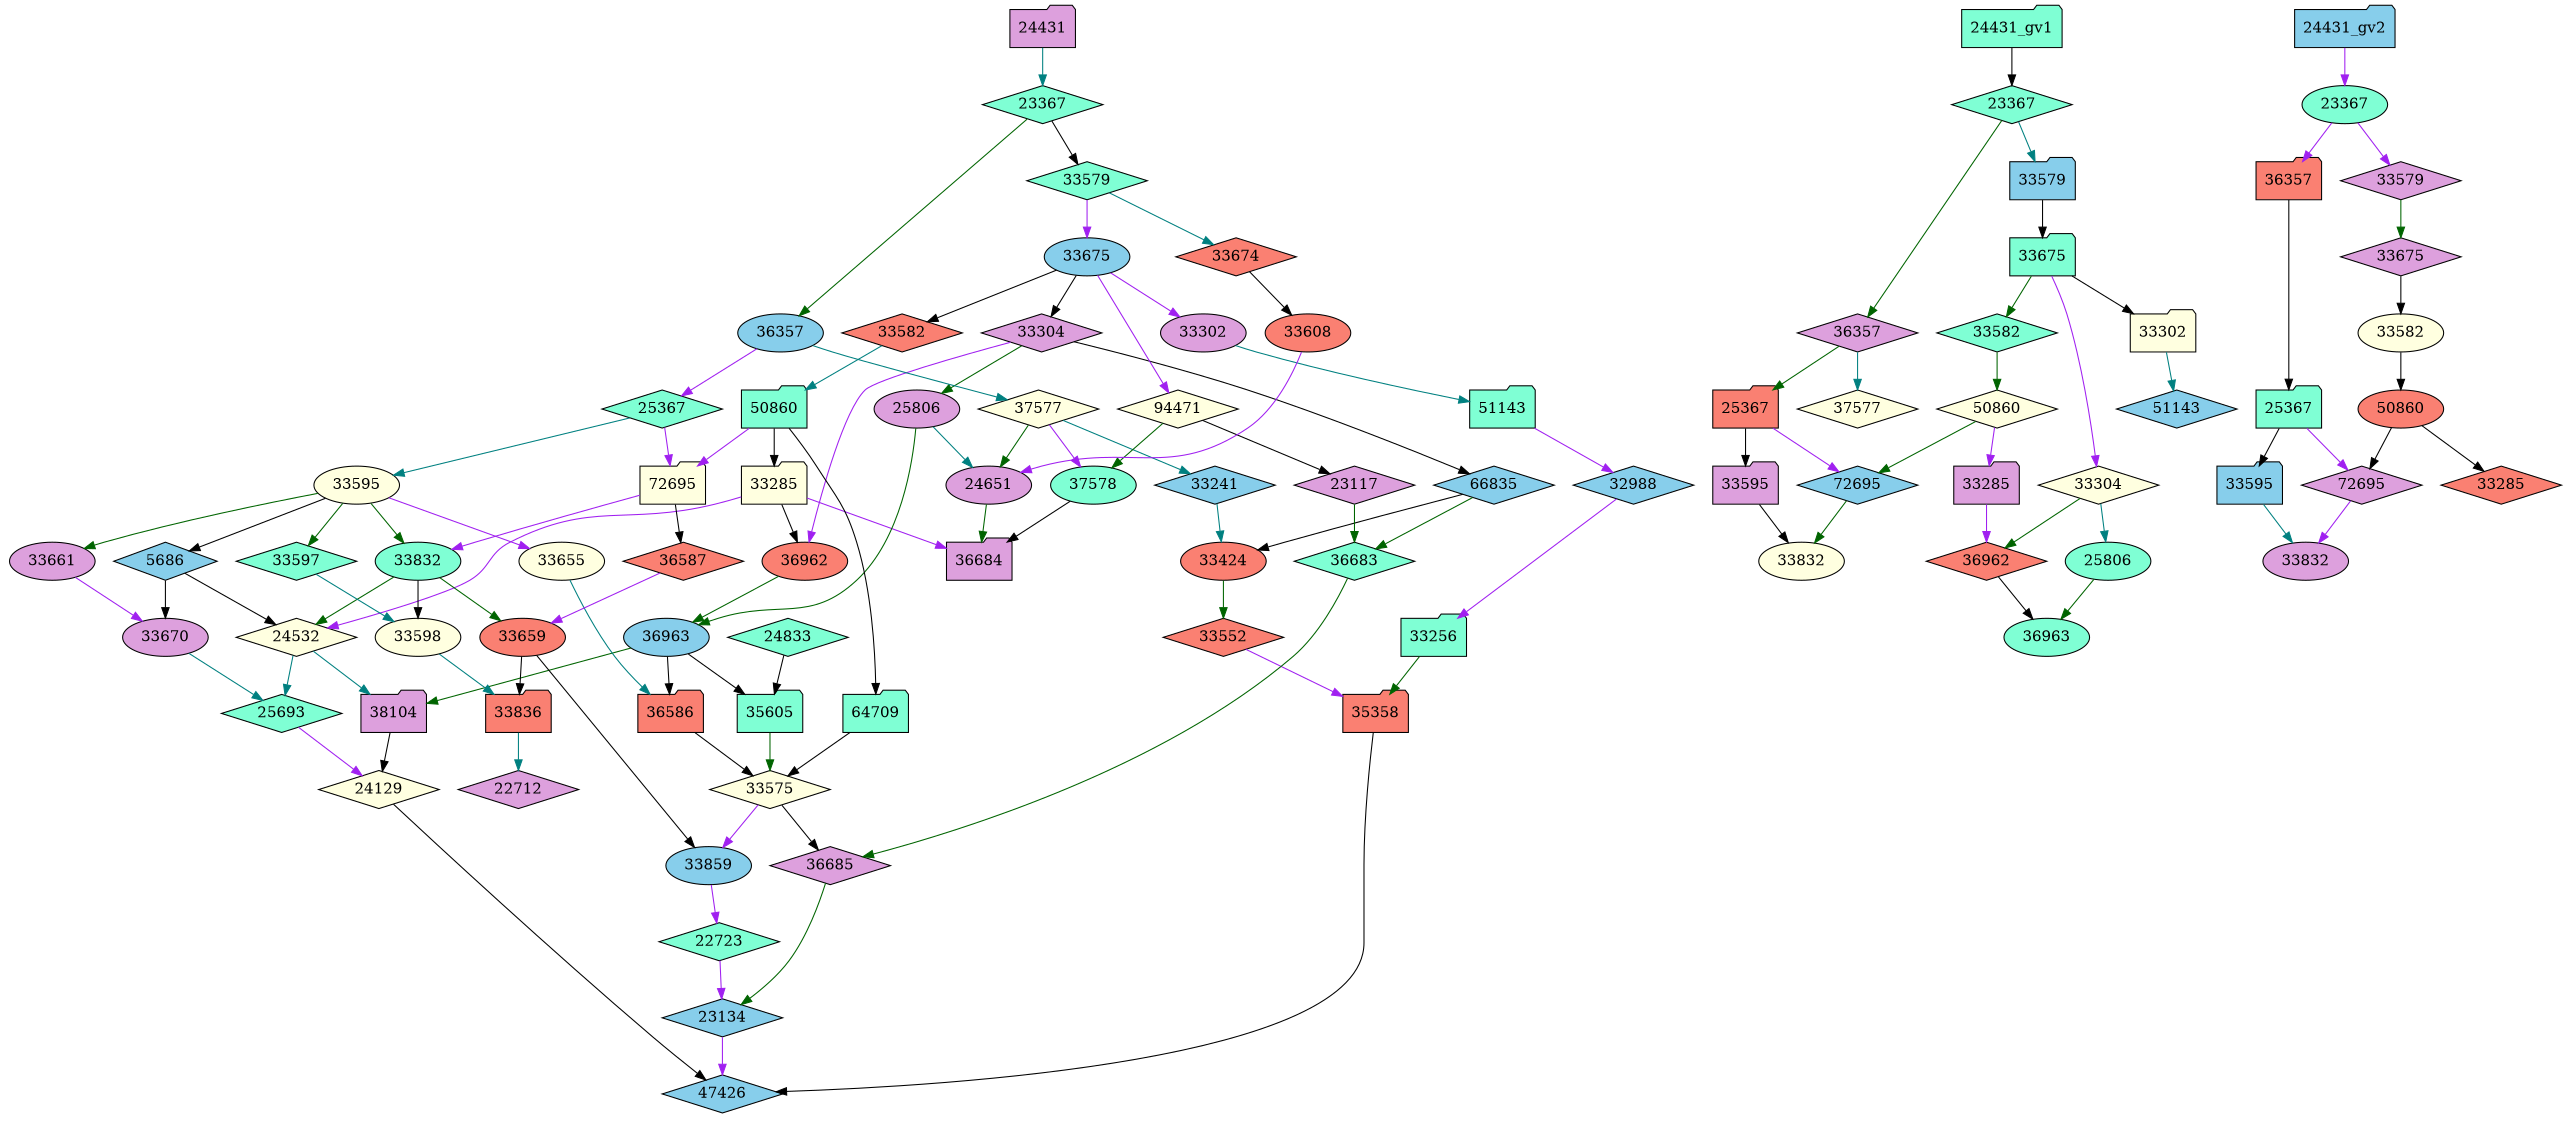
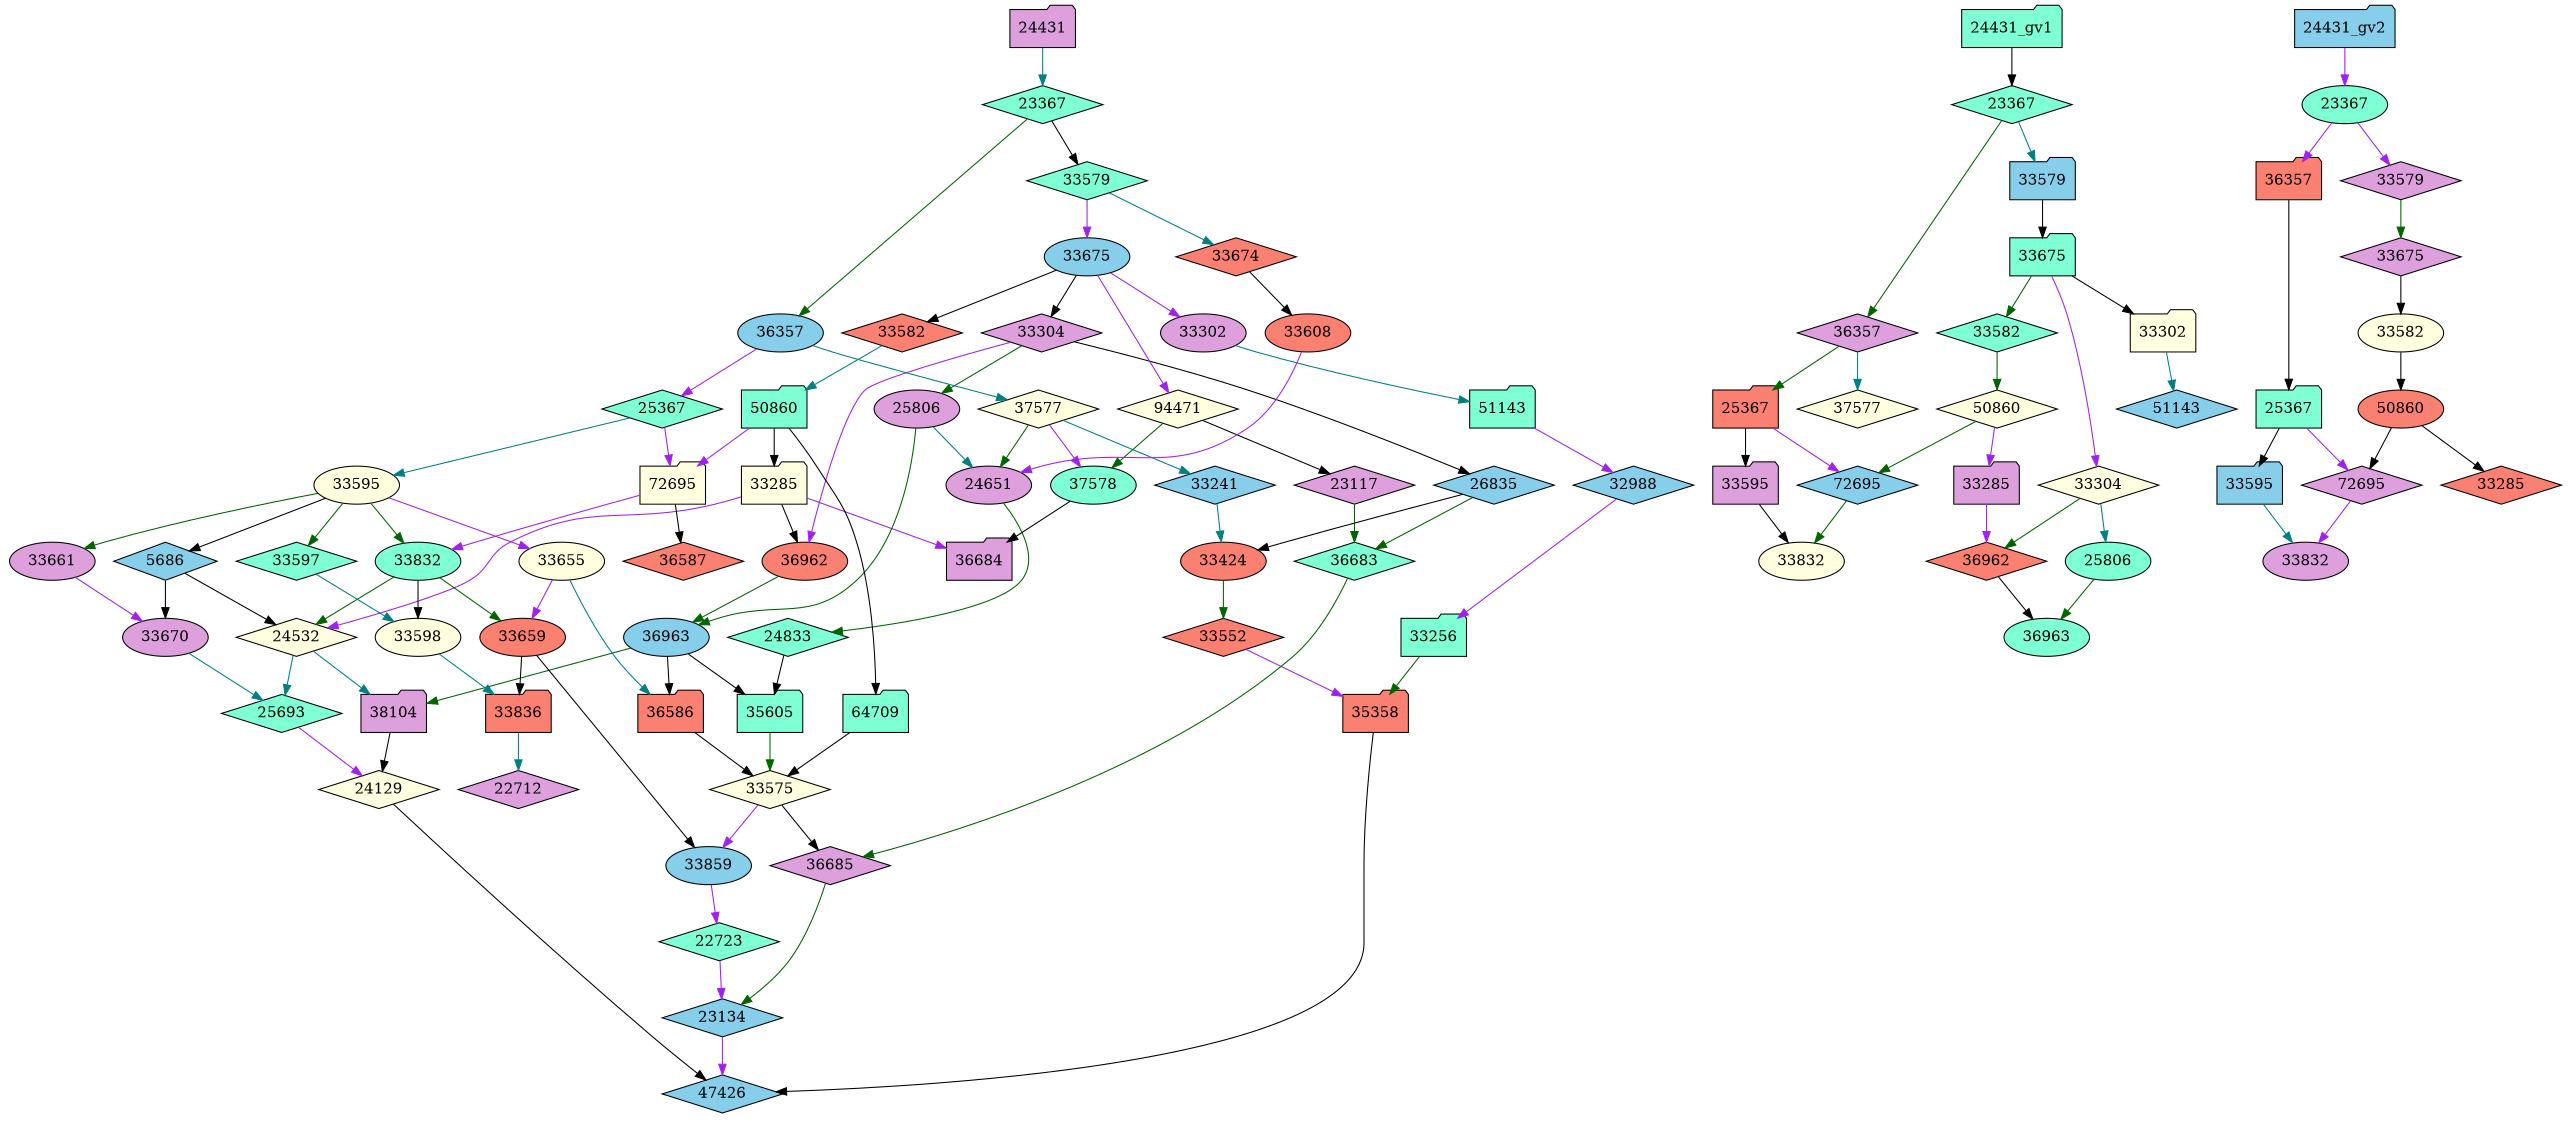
(1494, 485) -> (1494, 485)
(985, 518) -> (977, 605)
(611, 596) -> (545, 594)
